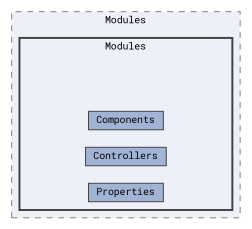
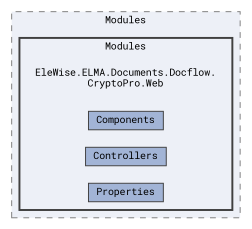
none -> (126, 79)
